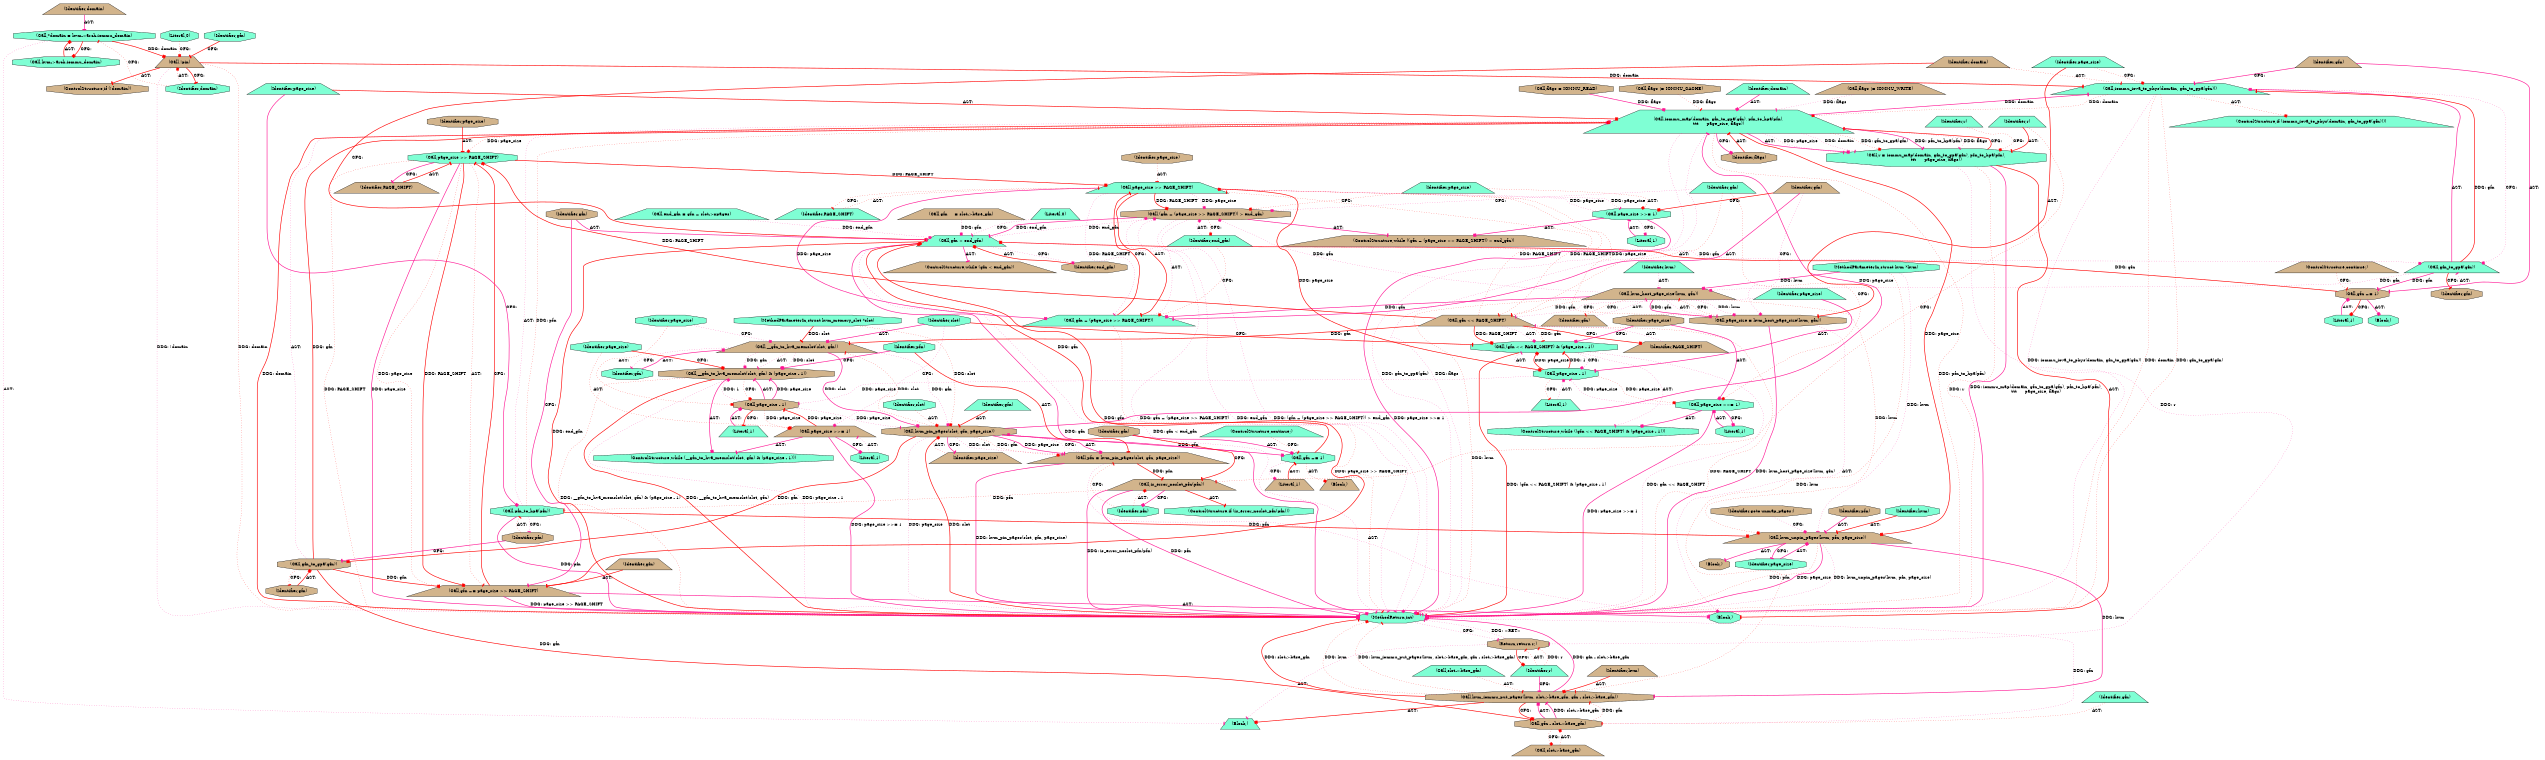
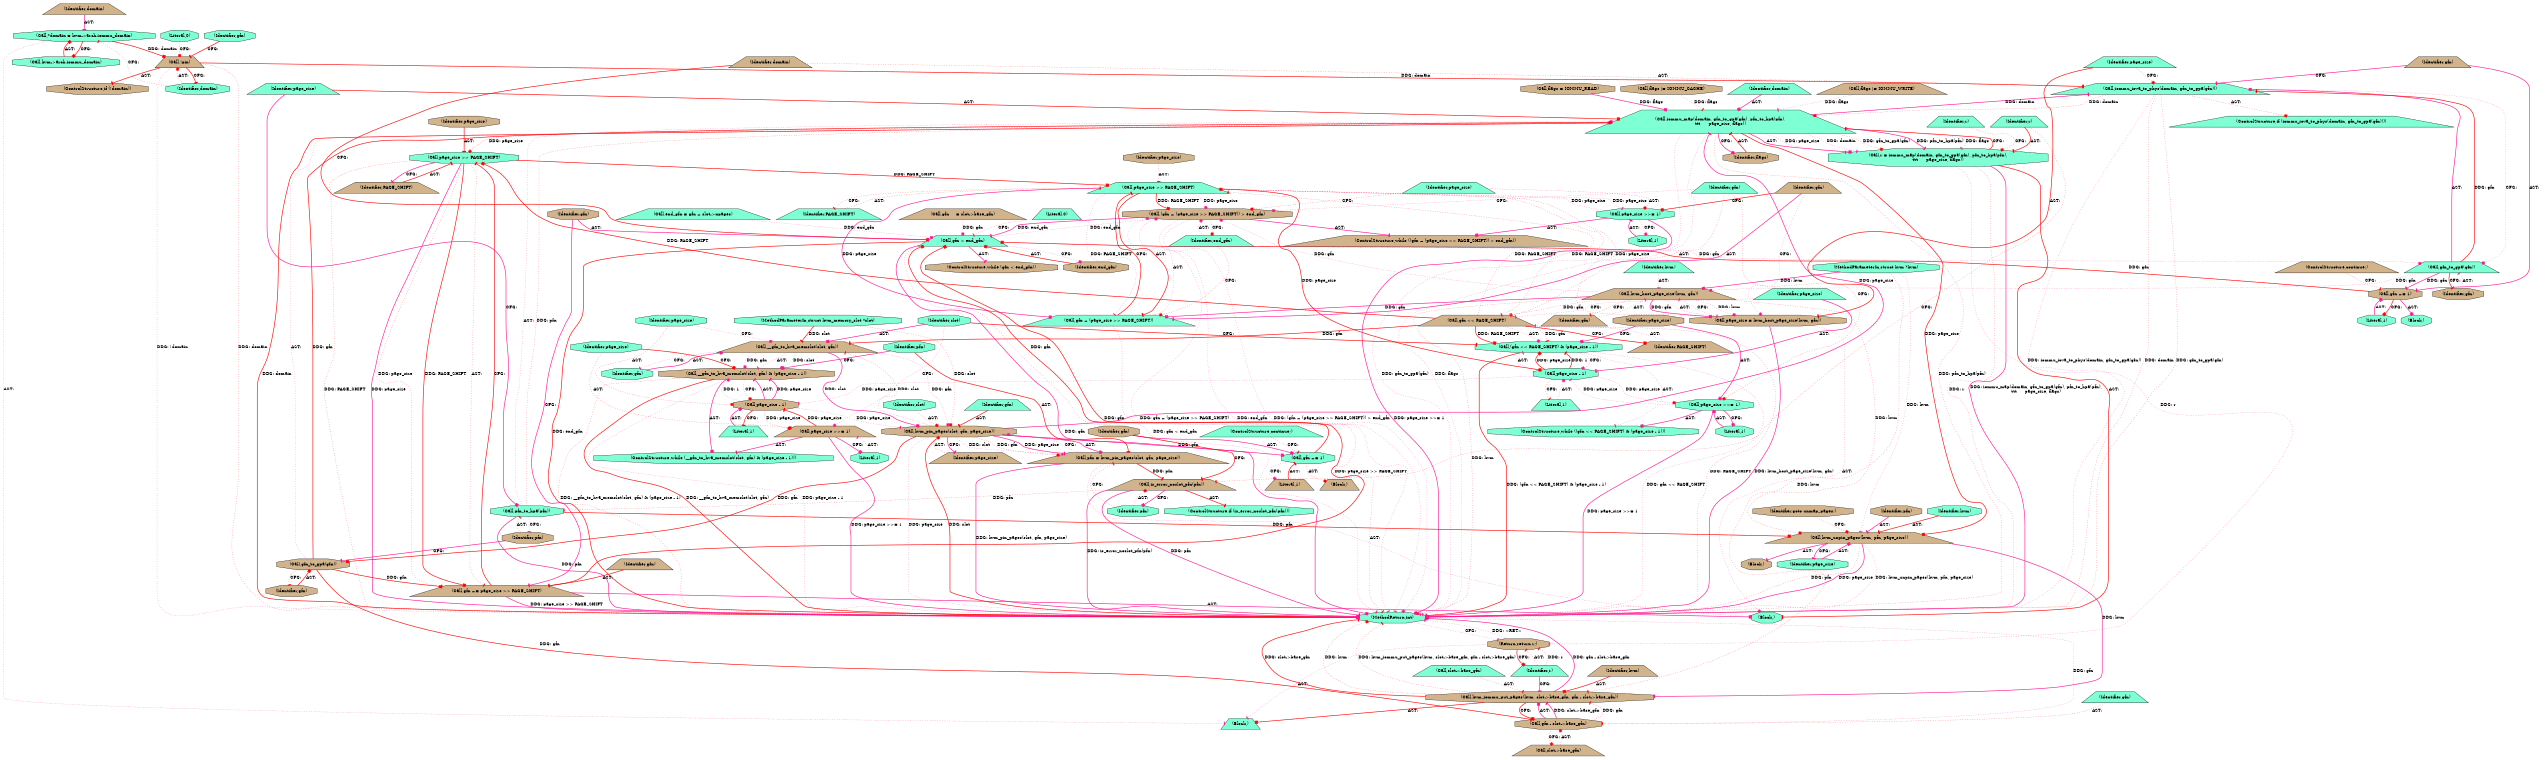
(970, 267) -> (992, 267)
(1699, 310) -> (1699, 310)
(1788, 524) -> (1830, 524)
